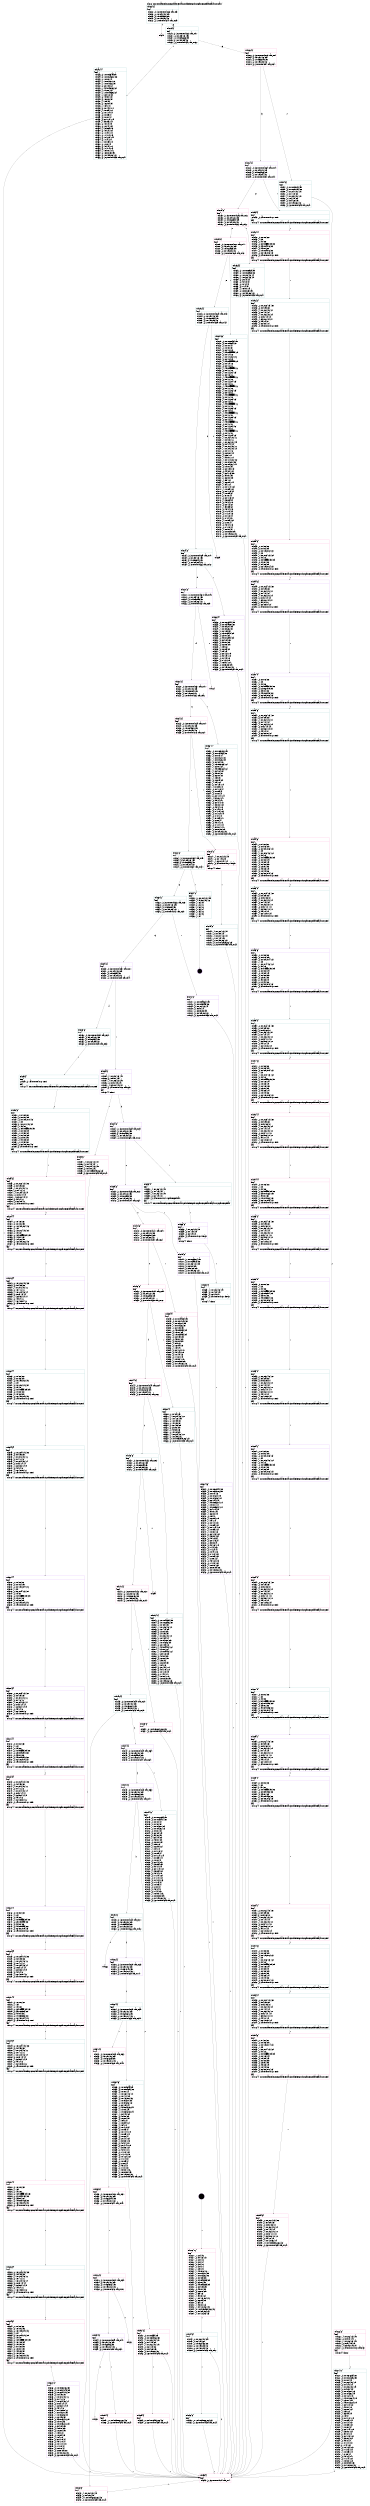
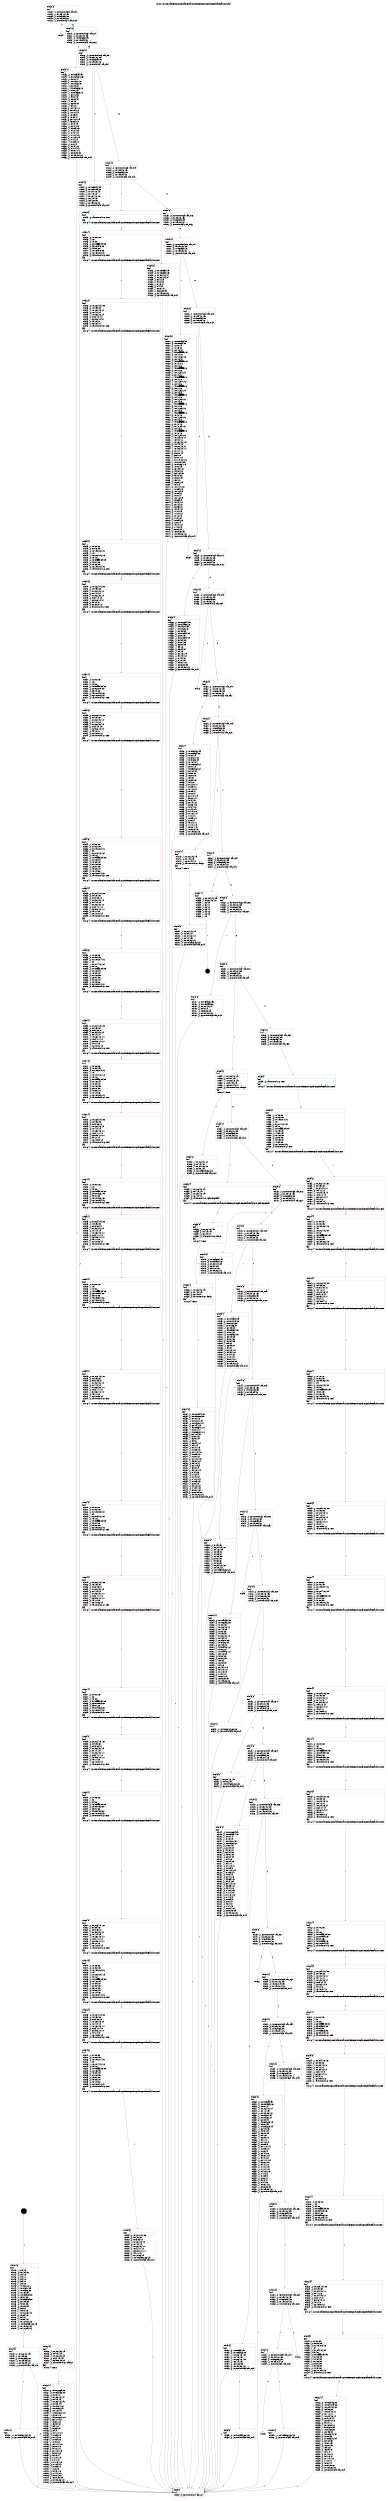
(154, 2486) -> (214, 2141)
